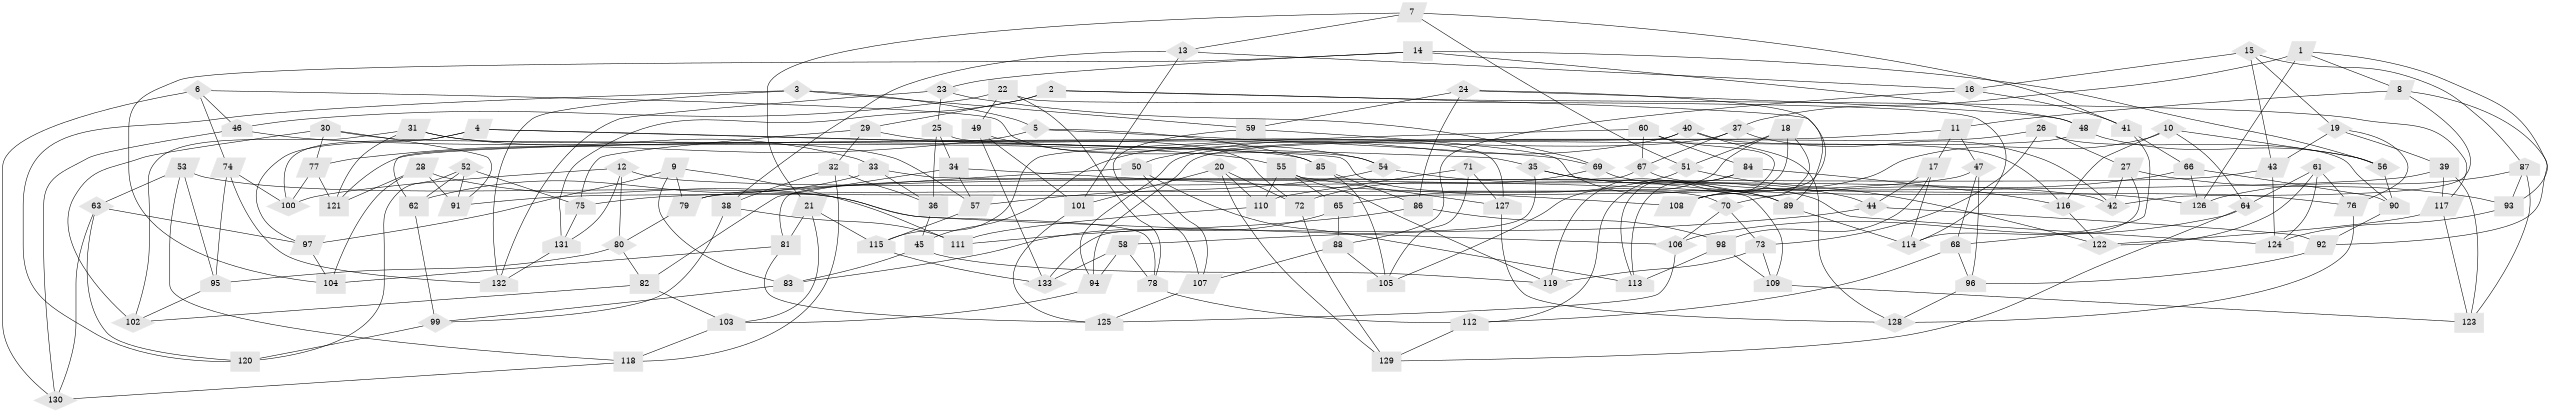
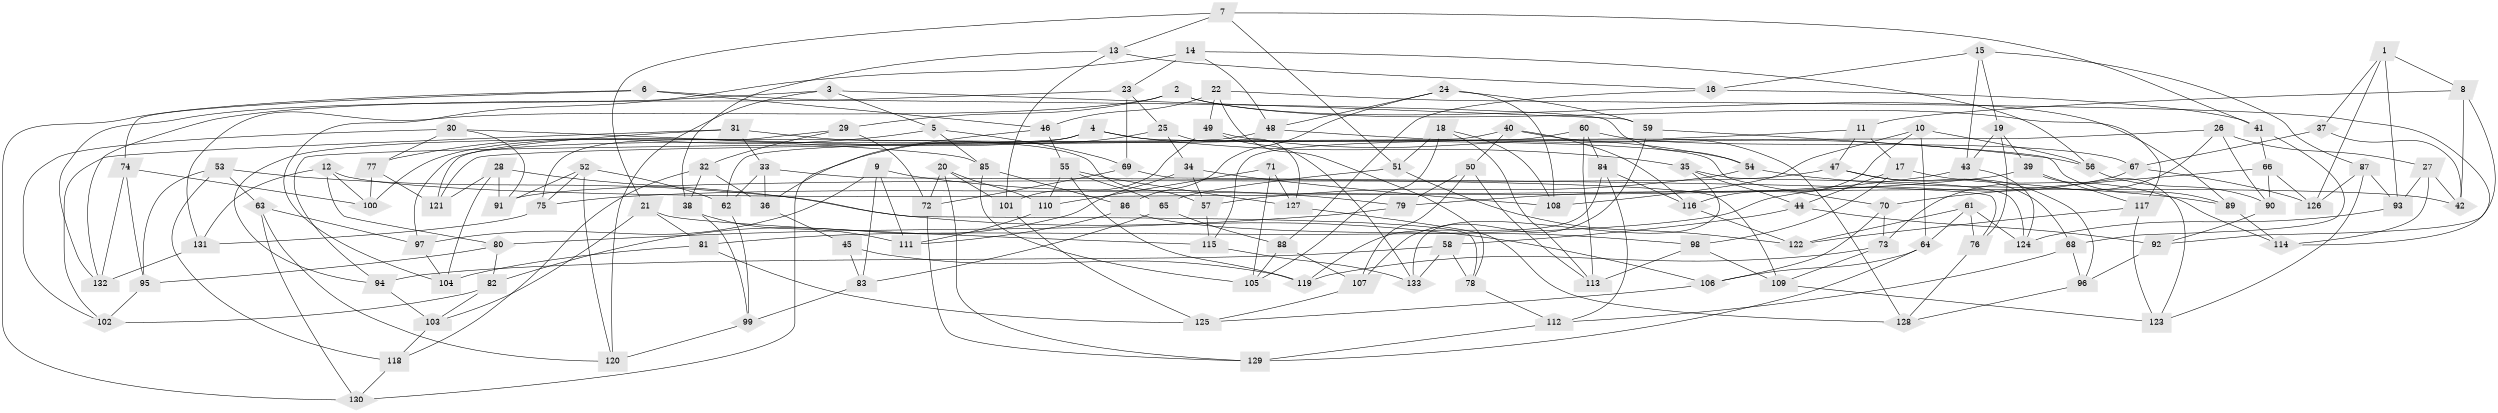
(1321, 142) -> none
